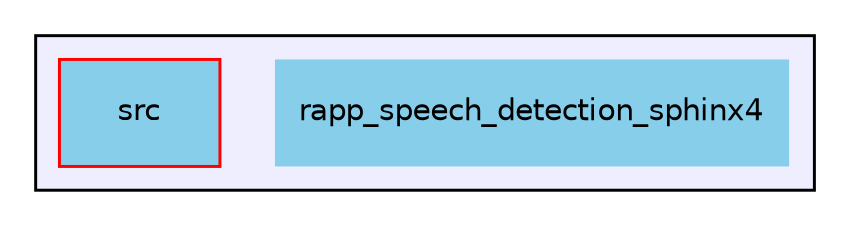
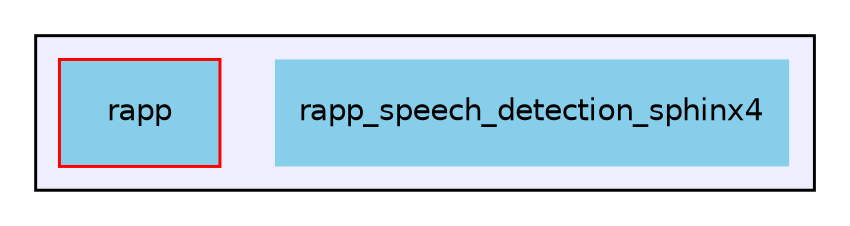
(140, 113) -> (140, 113)
